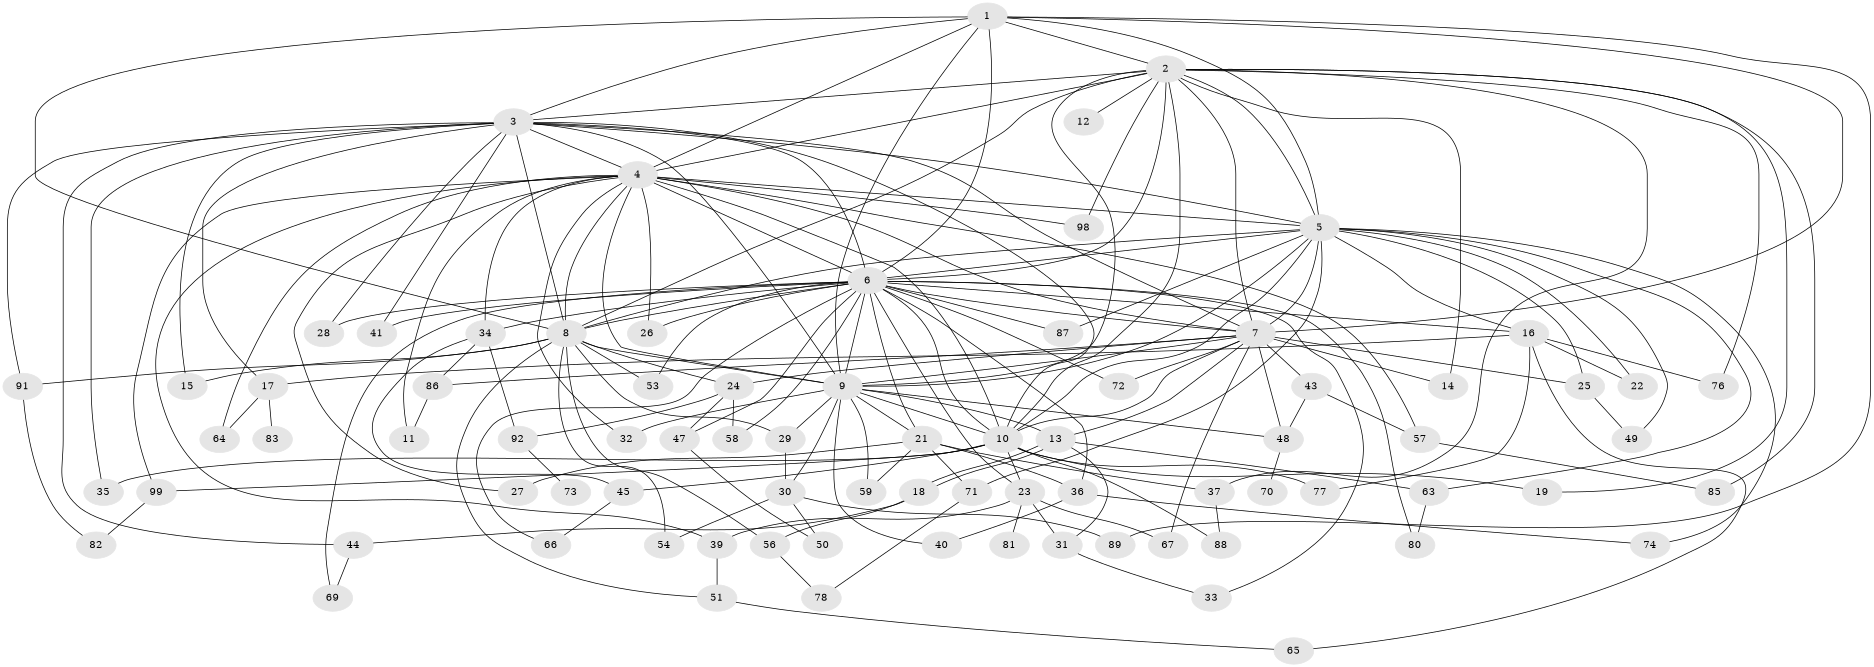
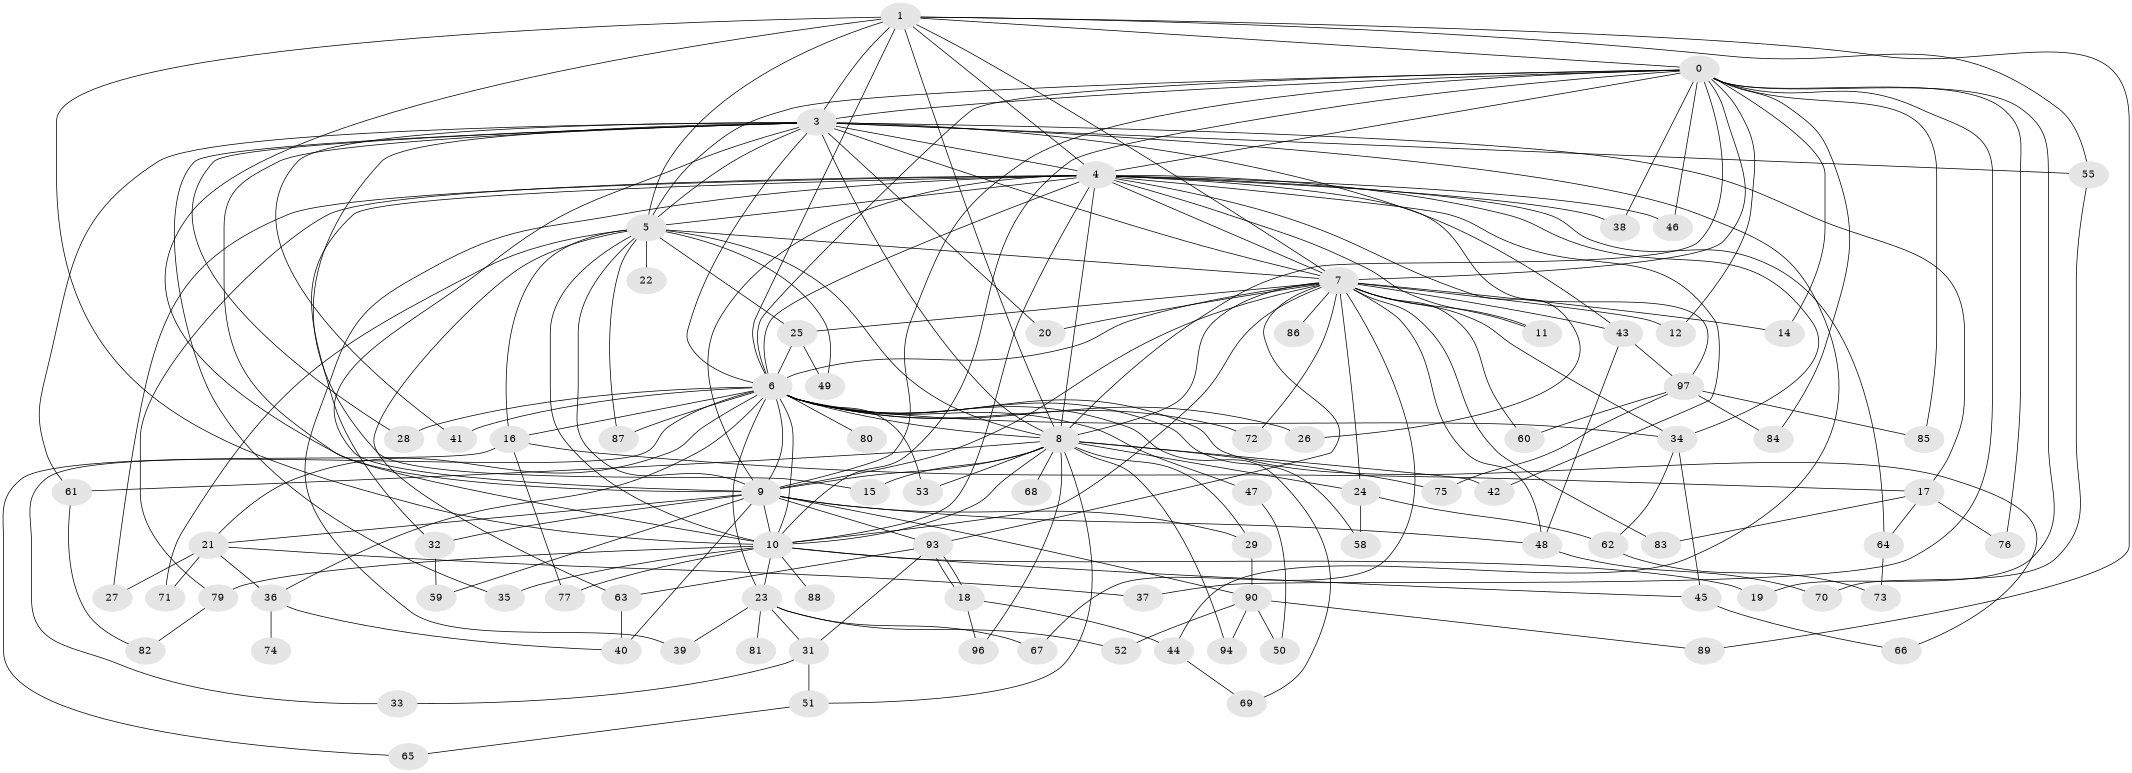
(1166, 69) -> (1699, 69)
none -> (1241, 165)
none -> (57, 166)
none -> (2089, 175)
(1084, 228) -> (1620, 228)
none -> (1673, 228)
(1125, 251) -> (785, 360)
(1680, 287) -> none
none -> (1510, 301)
none -> (1046, 334)
none -> (1198, 358)
(459, 360) -> (1514, 346)
(1583, 360) -> none
(1624, 360) -> (1967, 520)
(23, 386) -> (72, 492)
(713, 407) -> none
(421, 413) -> (1441, 307)
none -> (1479, 430)
(518, 439) -> (1608, 545)
(1056, 439) -> (933, 545)
(1420, 439) -> (1684, 386)
none -> (1525, 439)
none -> (1774, 439)
(894, 466) -> (436, 566)
(156, 492) -> (218, 598)
(785, 492) -> (1252, 598)
none -> (1032, 492)
none -> (1442, 492)
none -> (1494, 492)
(1218, 519) -> none
(1422, 519) -> (622, 625)
none -> (936, 520)
(664, 545) -> (1227, 651)
(770, 545) -> (979, 651)
(717, 572) -> (809, 677)
none -> (1882, 572)
(821, 598) -> none
none -> (1121, 651)
